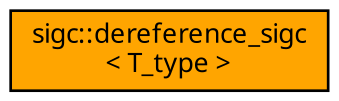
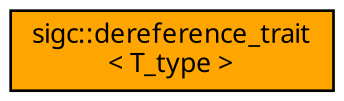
(169, 51) -> (172, 51)
